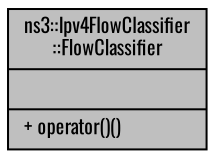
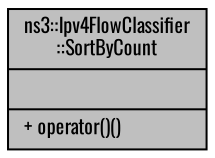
(107, 49) -> (107, 49)
